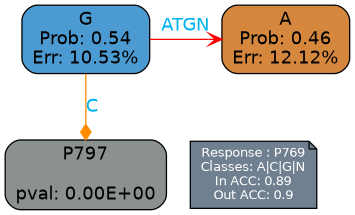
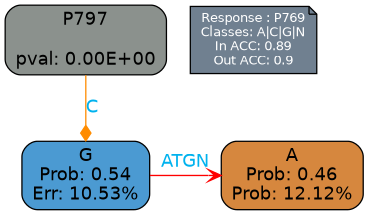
(286, 39) -> (292, 175)
(86, 99) -> (86, 100)
